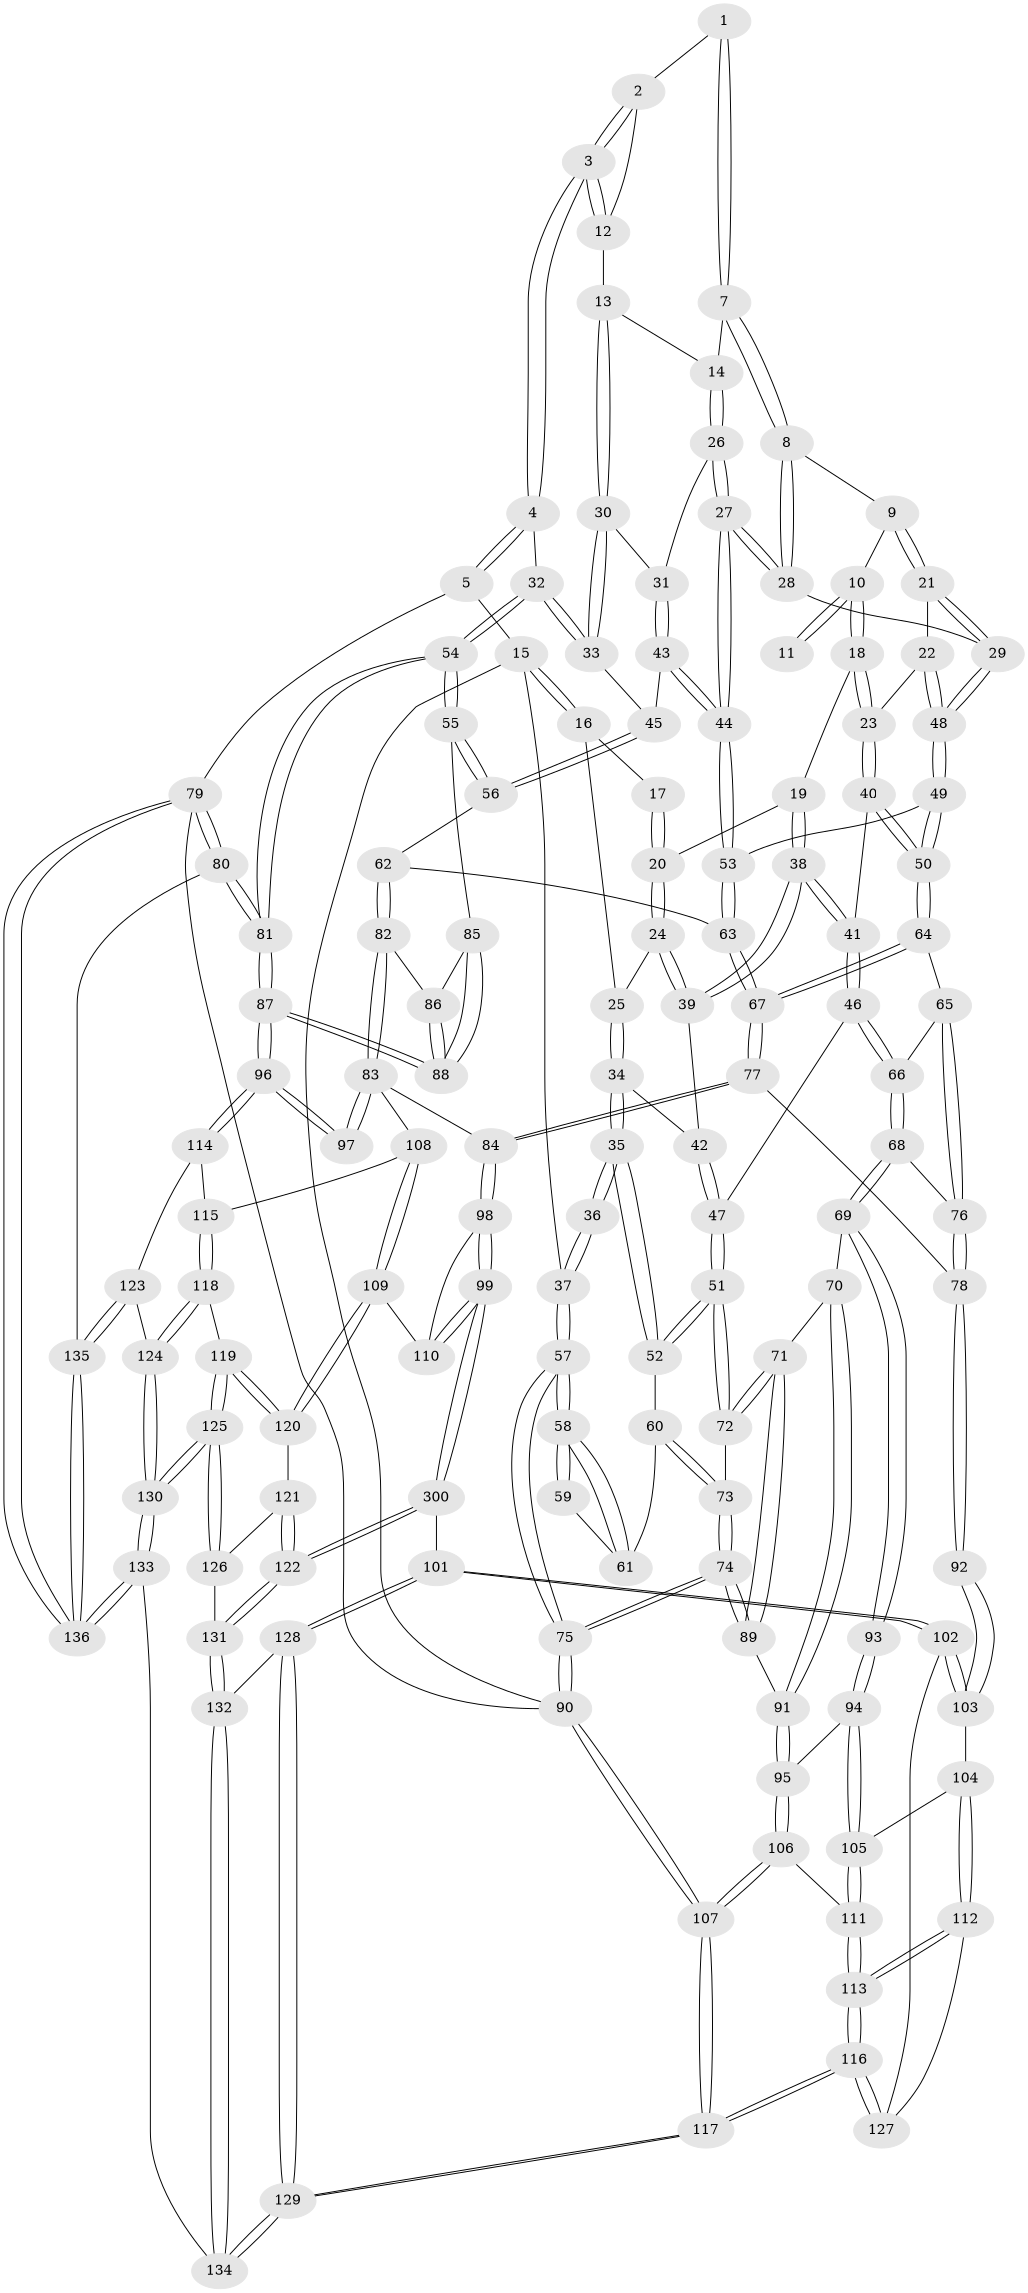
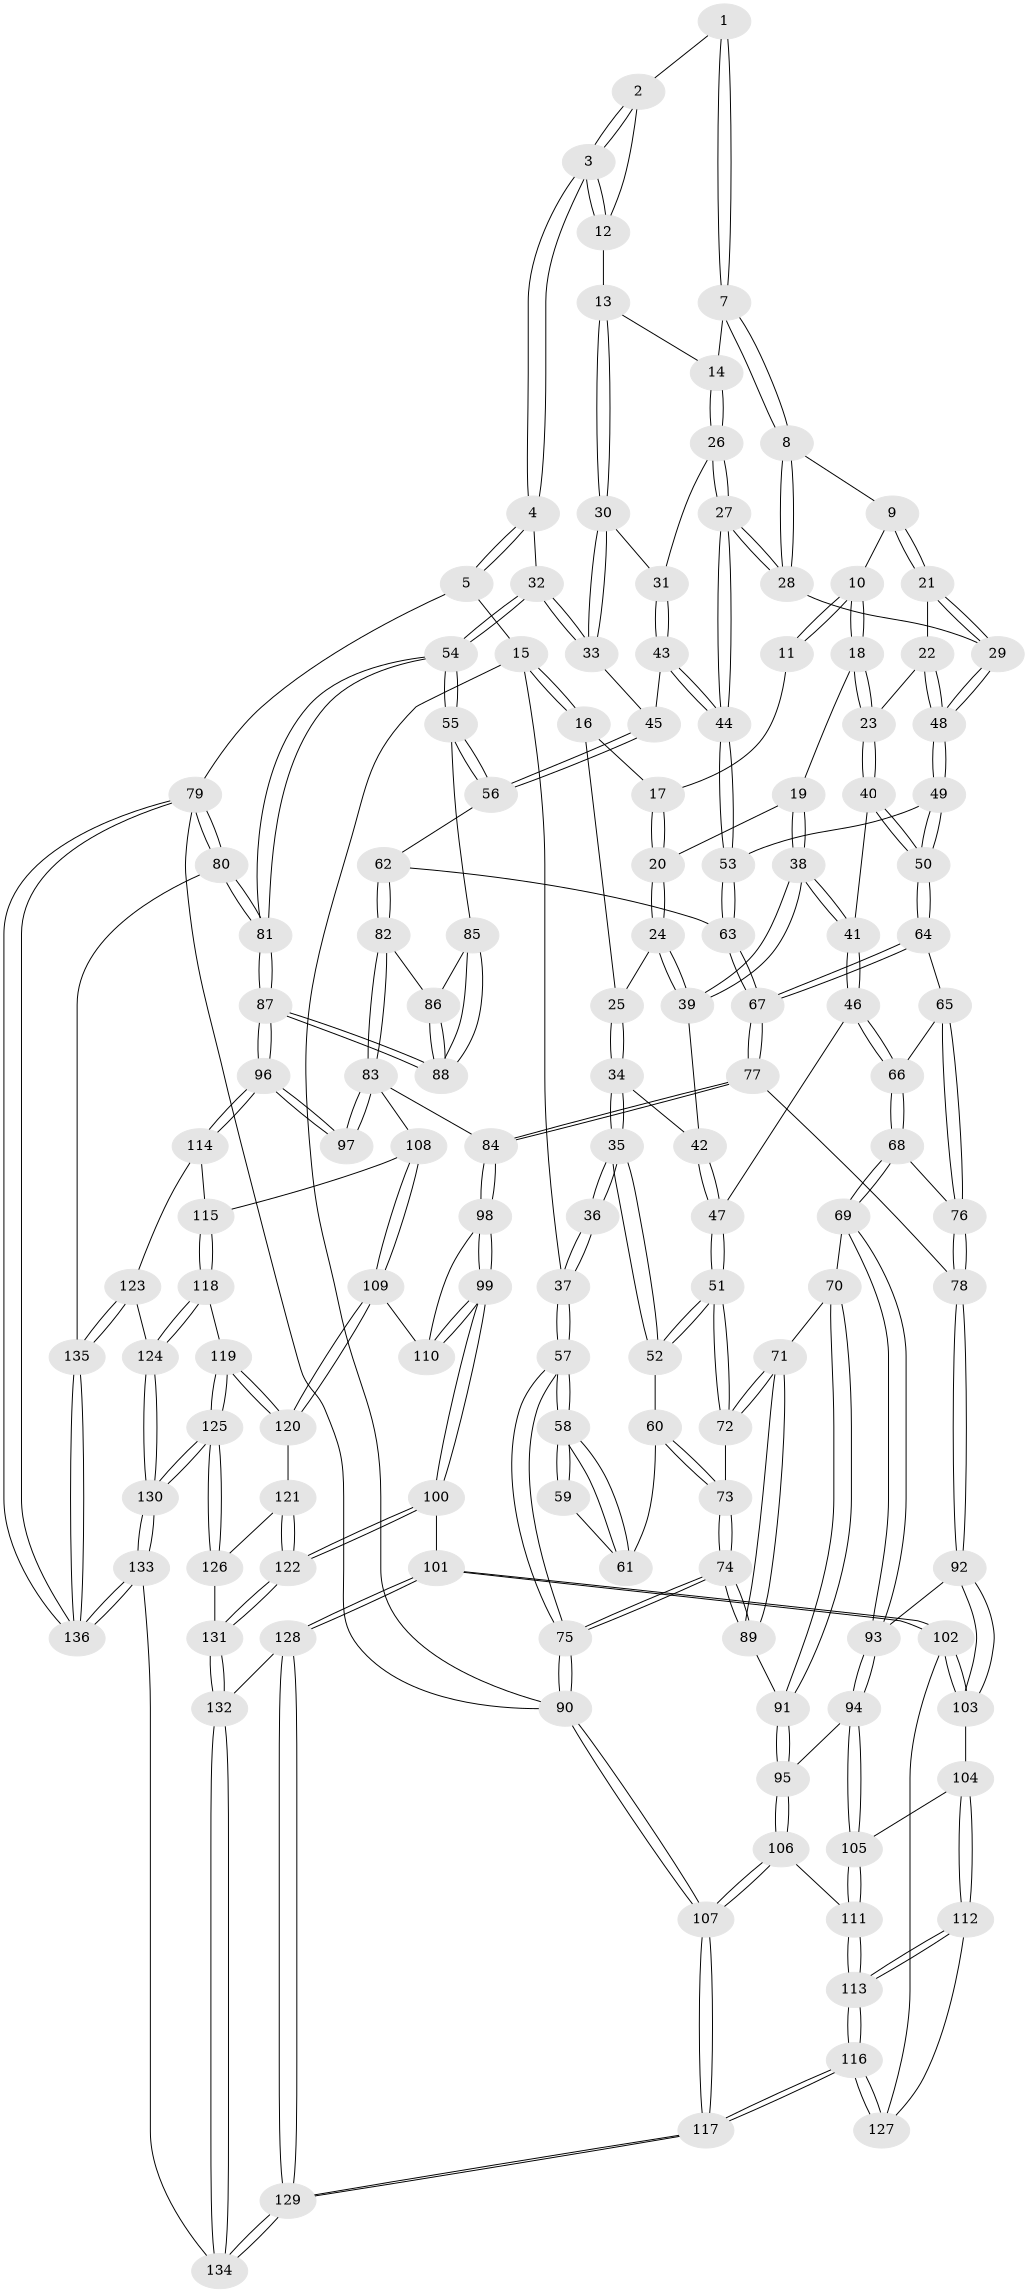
none -> (754, 747)
(436, 1498) -> (436, 1498)
none -> (917, 1603)
